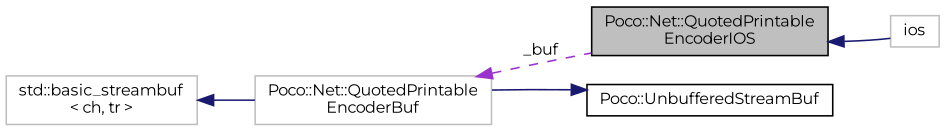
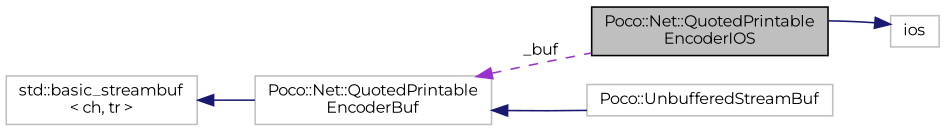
(867, 40) -> (851, 21)
(531, 90) -> (548, 111)
(710, 100) -> (710, 100)
